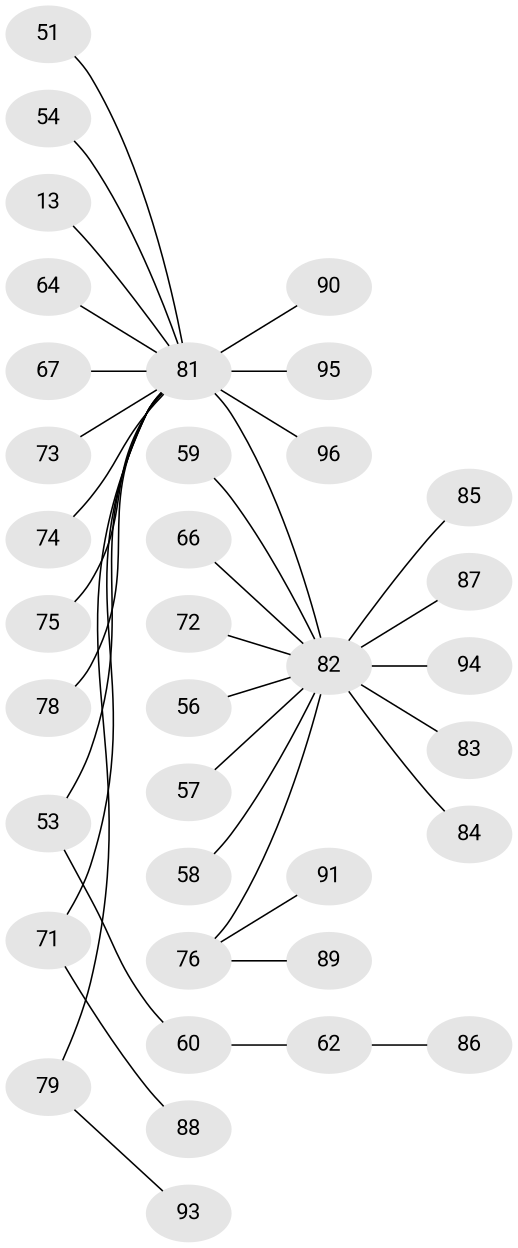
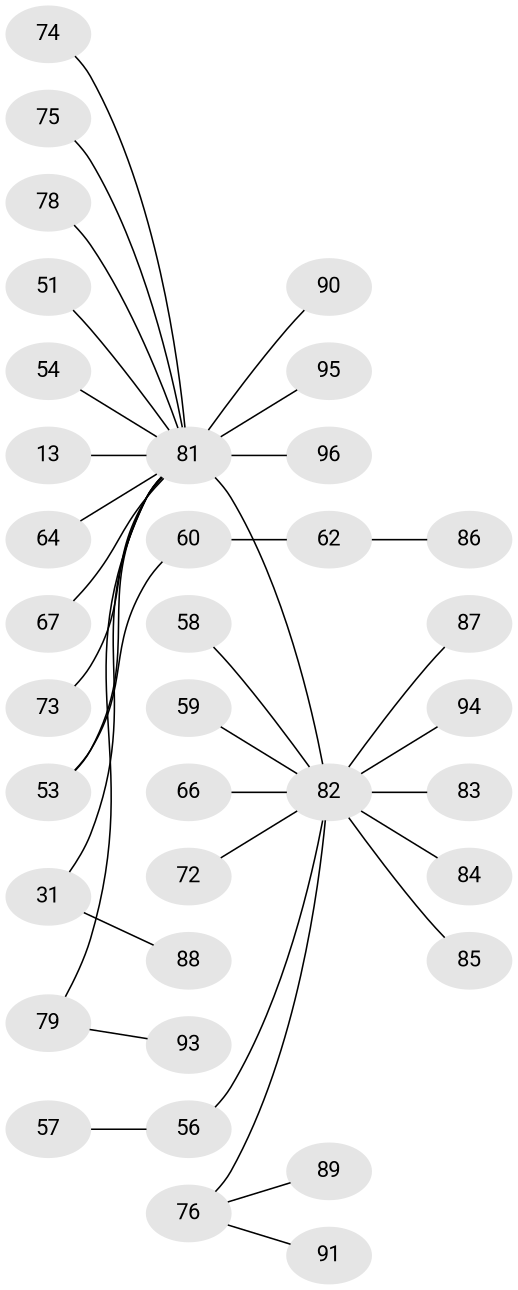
(259, 729) -> (119, 1129)
(48, 941) -> (48, 897)
